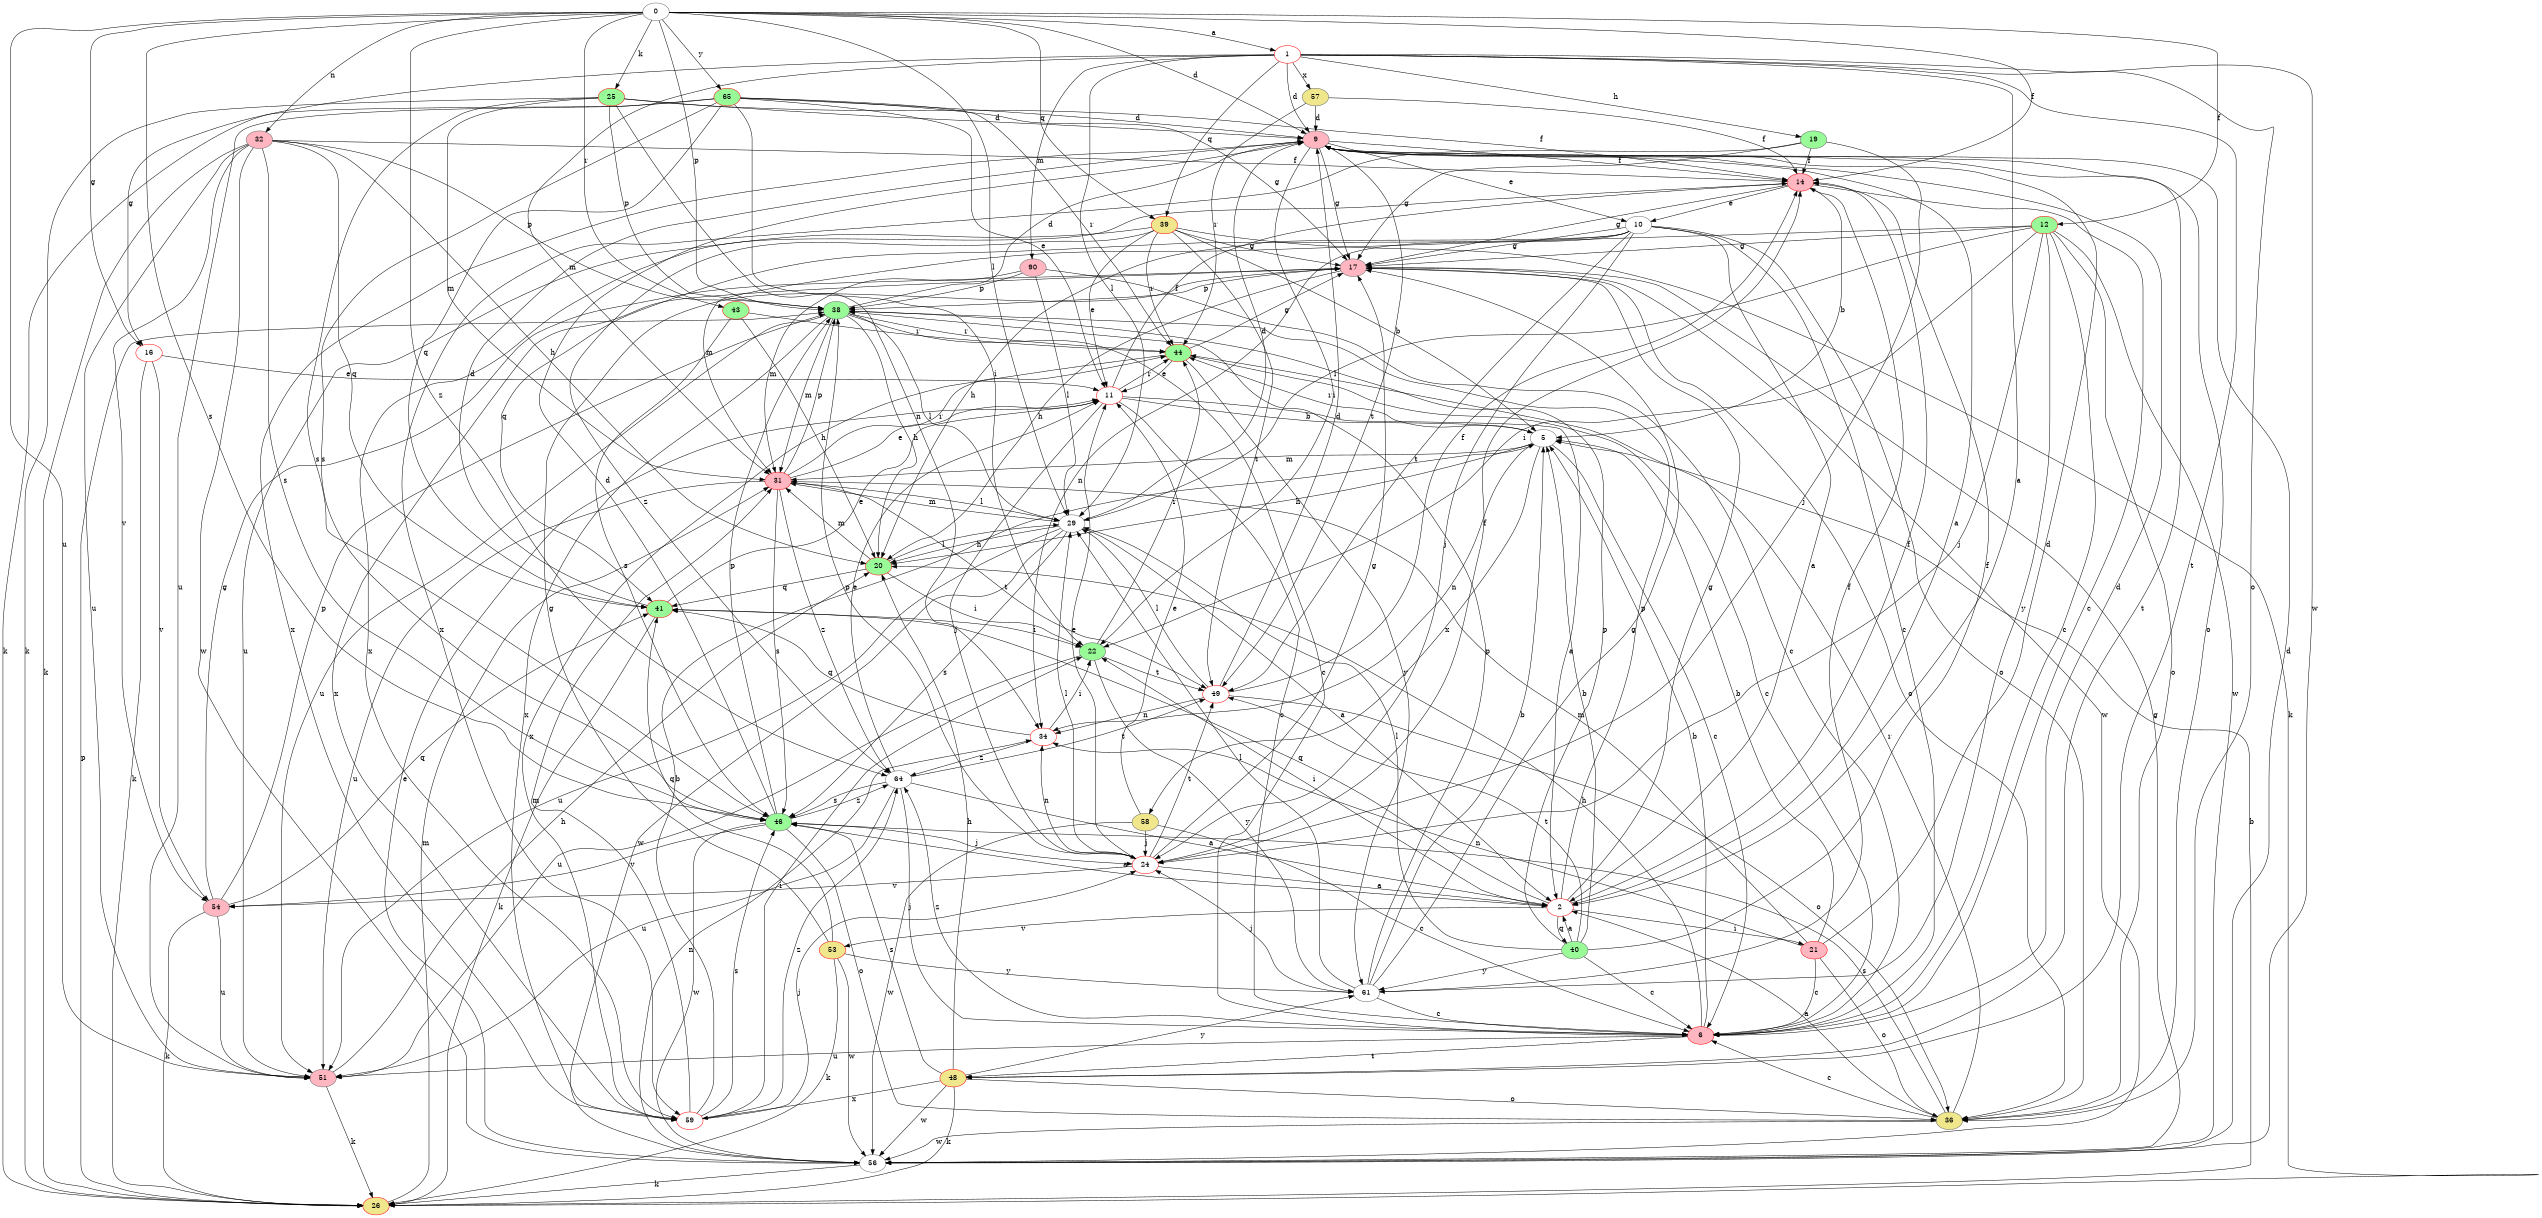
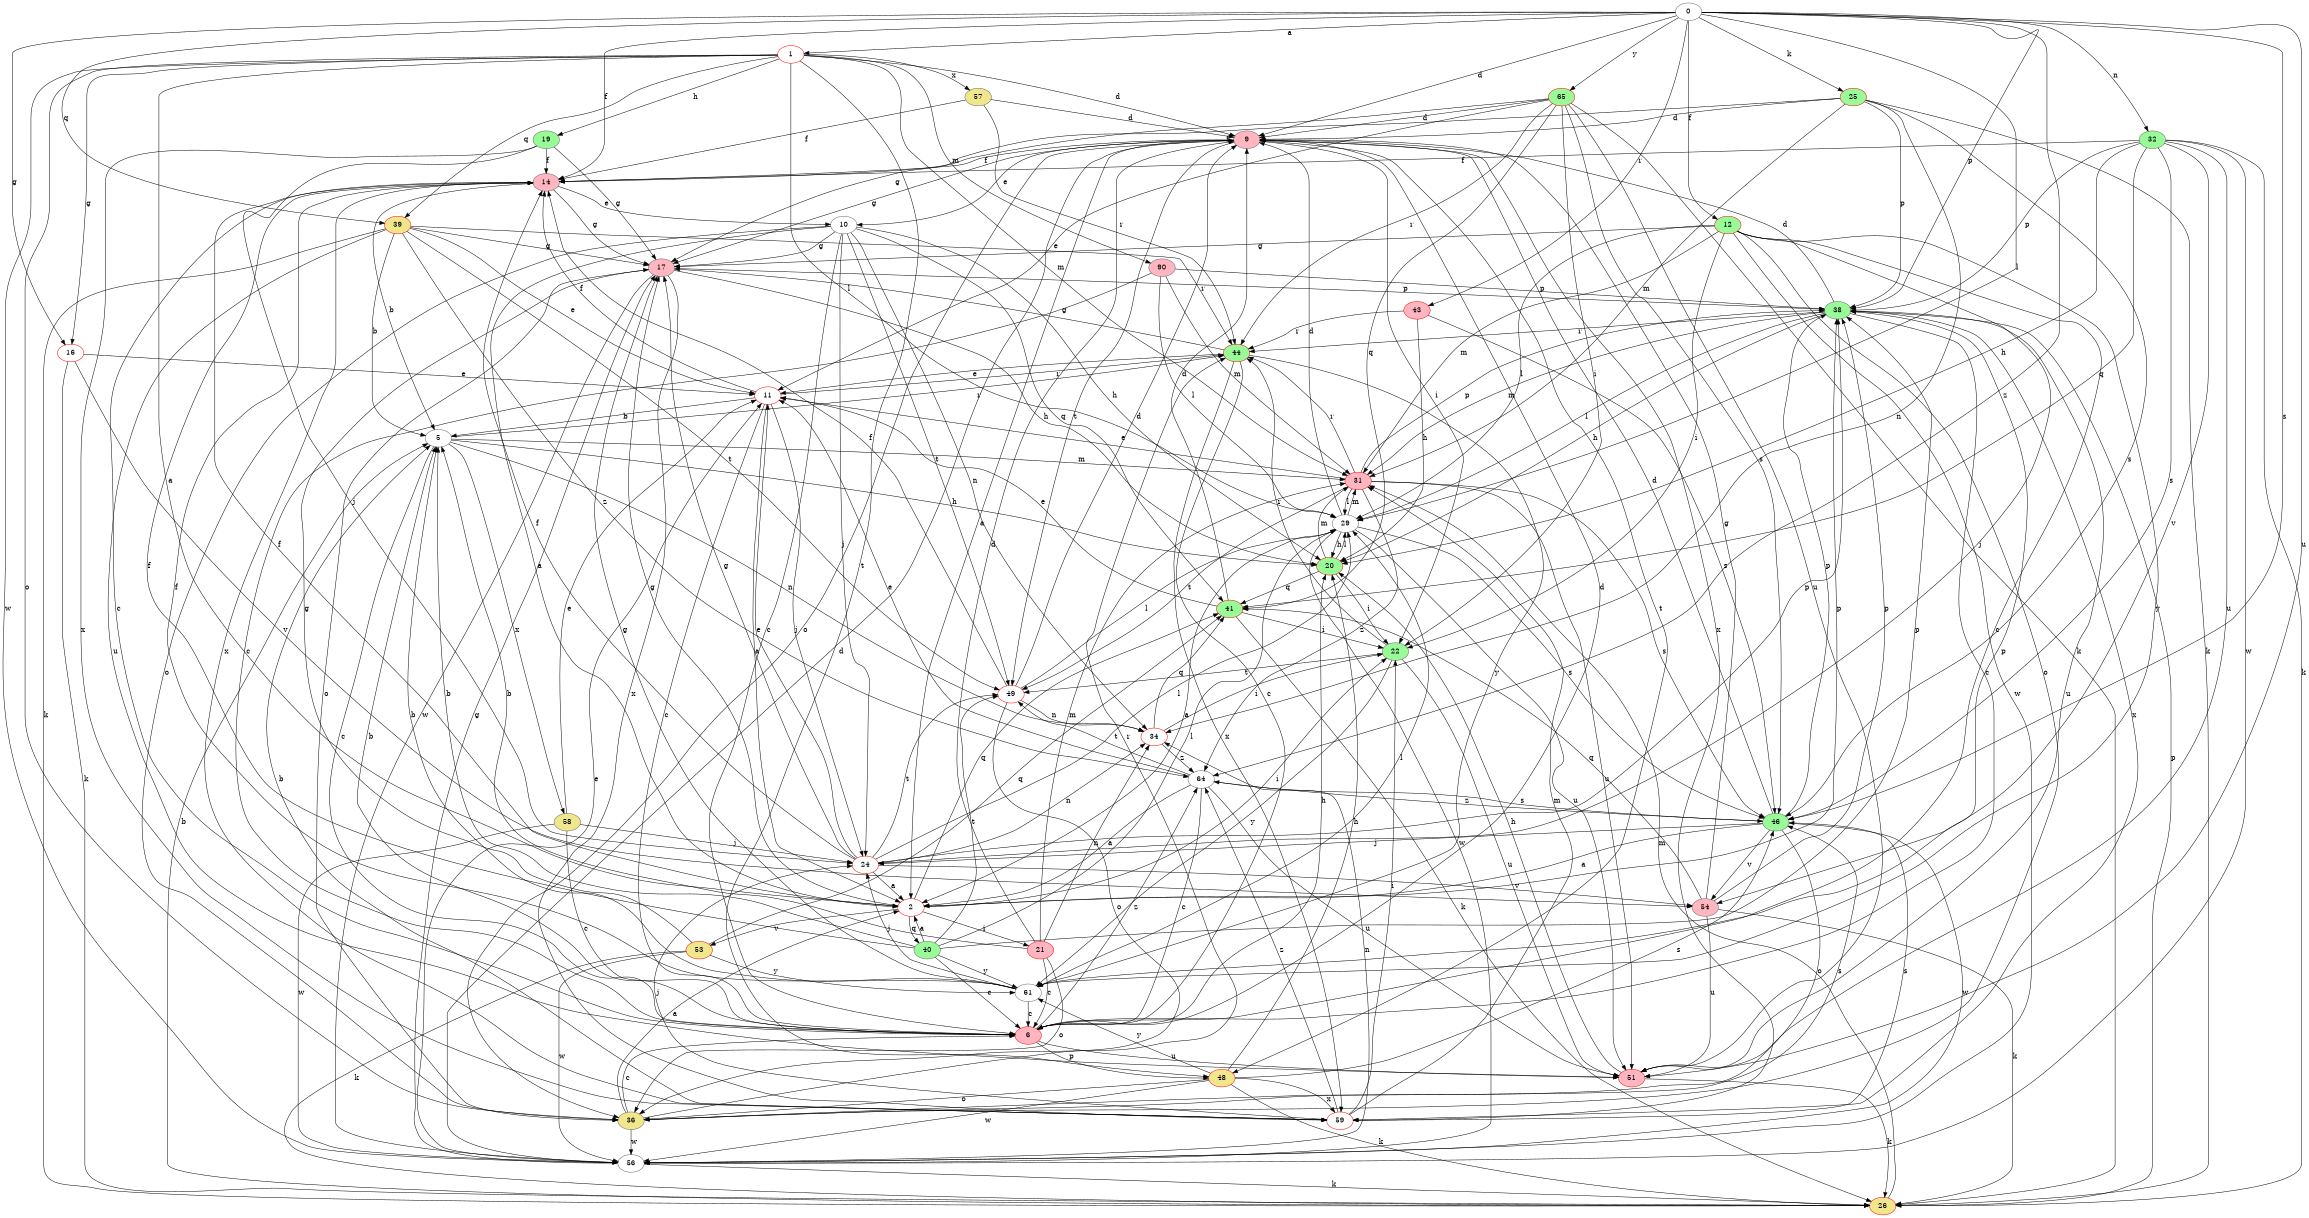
(259, 140) -> (2152, 140)
(1800, 182) -> (546, 182)
(736, 310) -> (1417, 310)
(501, 366) -> (1687, 407)
(910, 908) -> (1184, 908)
(1373, 1057) -> (1072, 1057)
(323, 1078) -> (1632, 1078)
